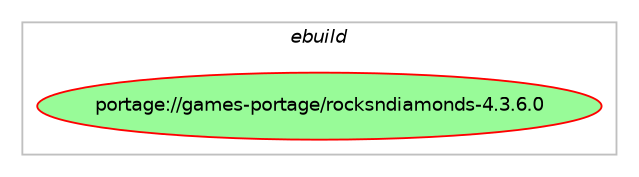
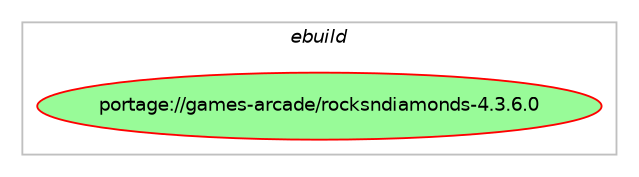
(319, 106) -> (319, 106)
